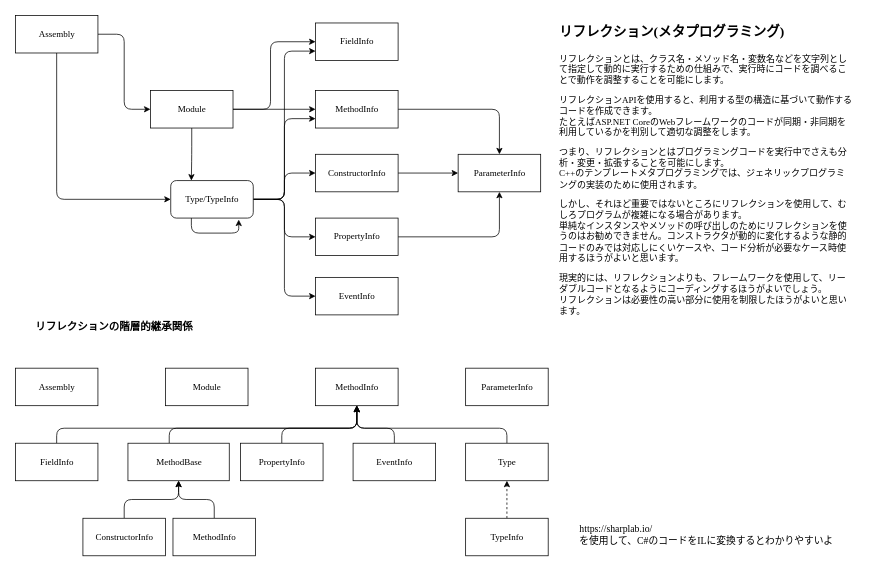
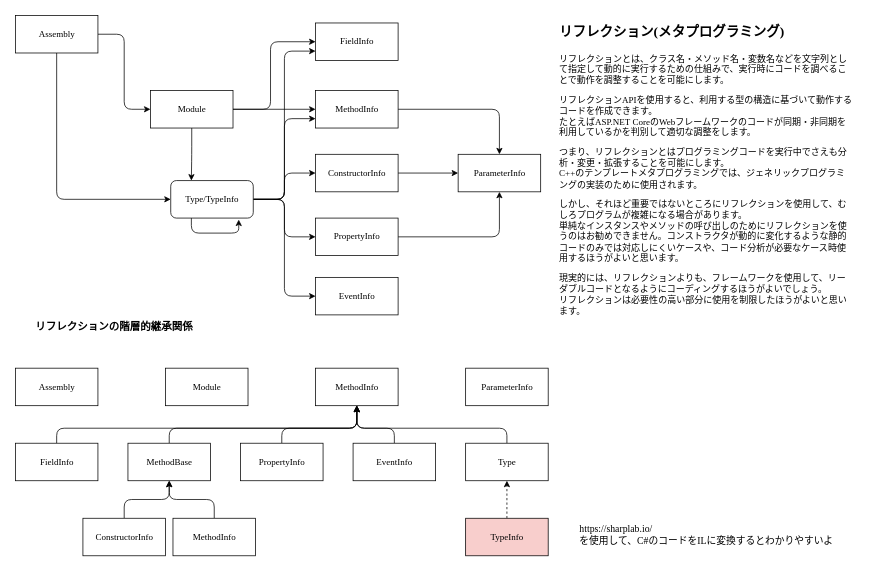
(179, 462) -> (169, 462)
(507, 537) -> (507, 537)
